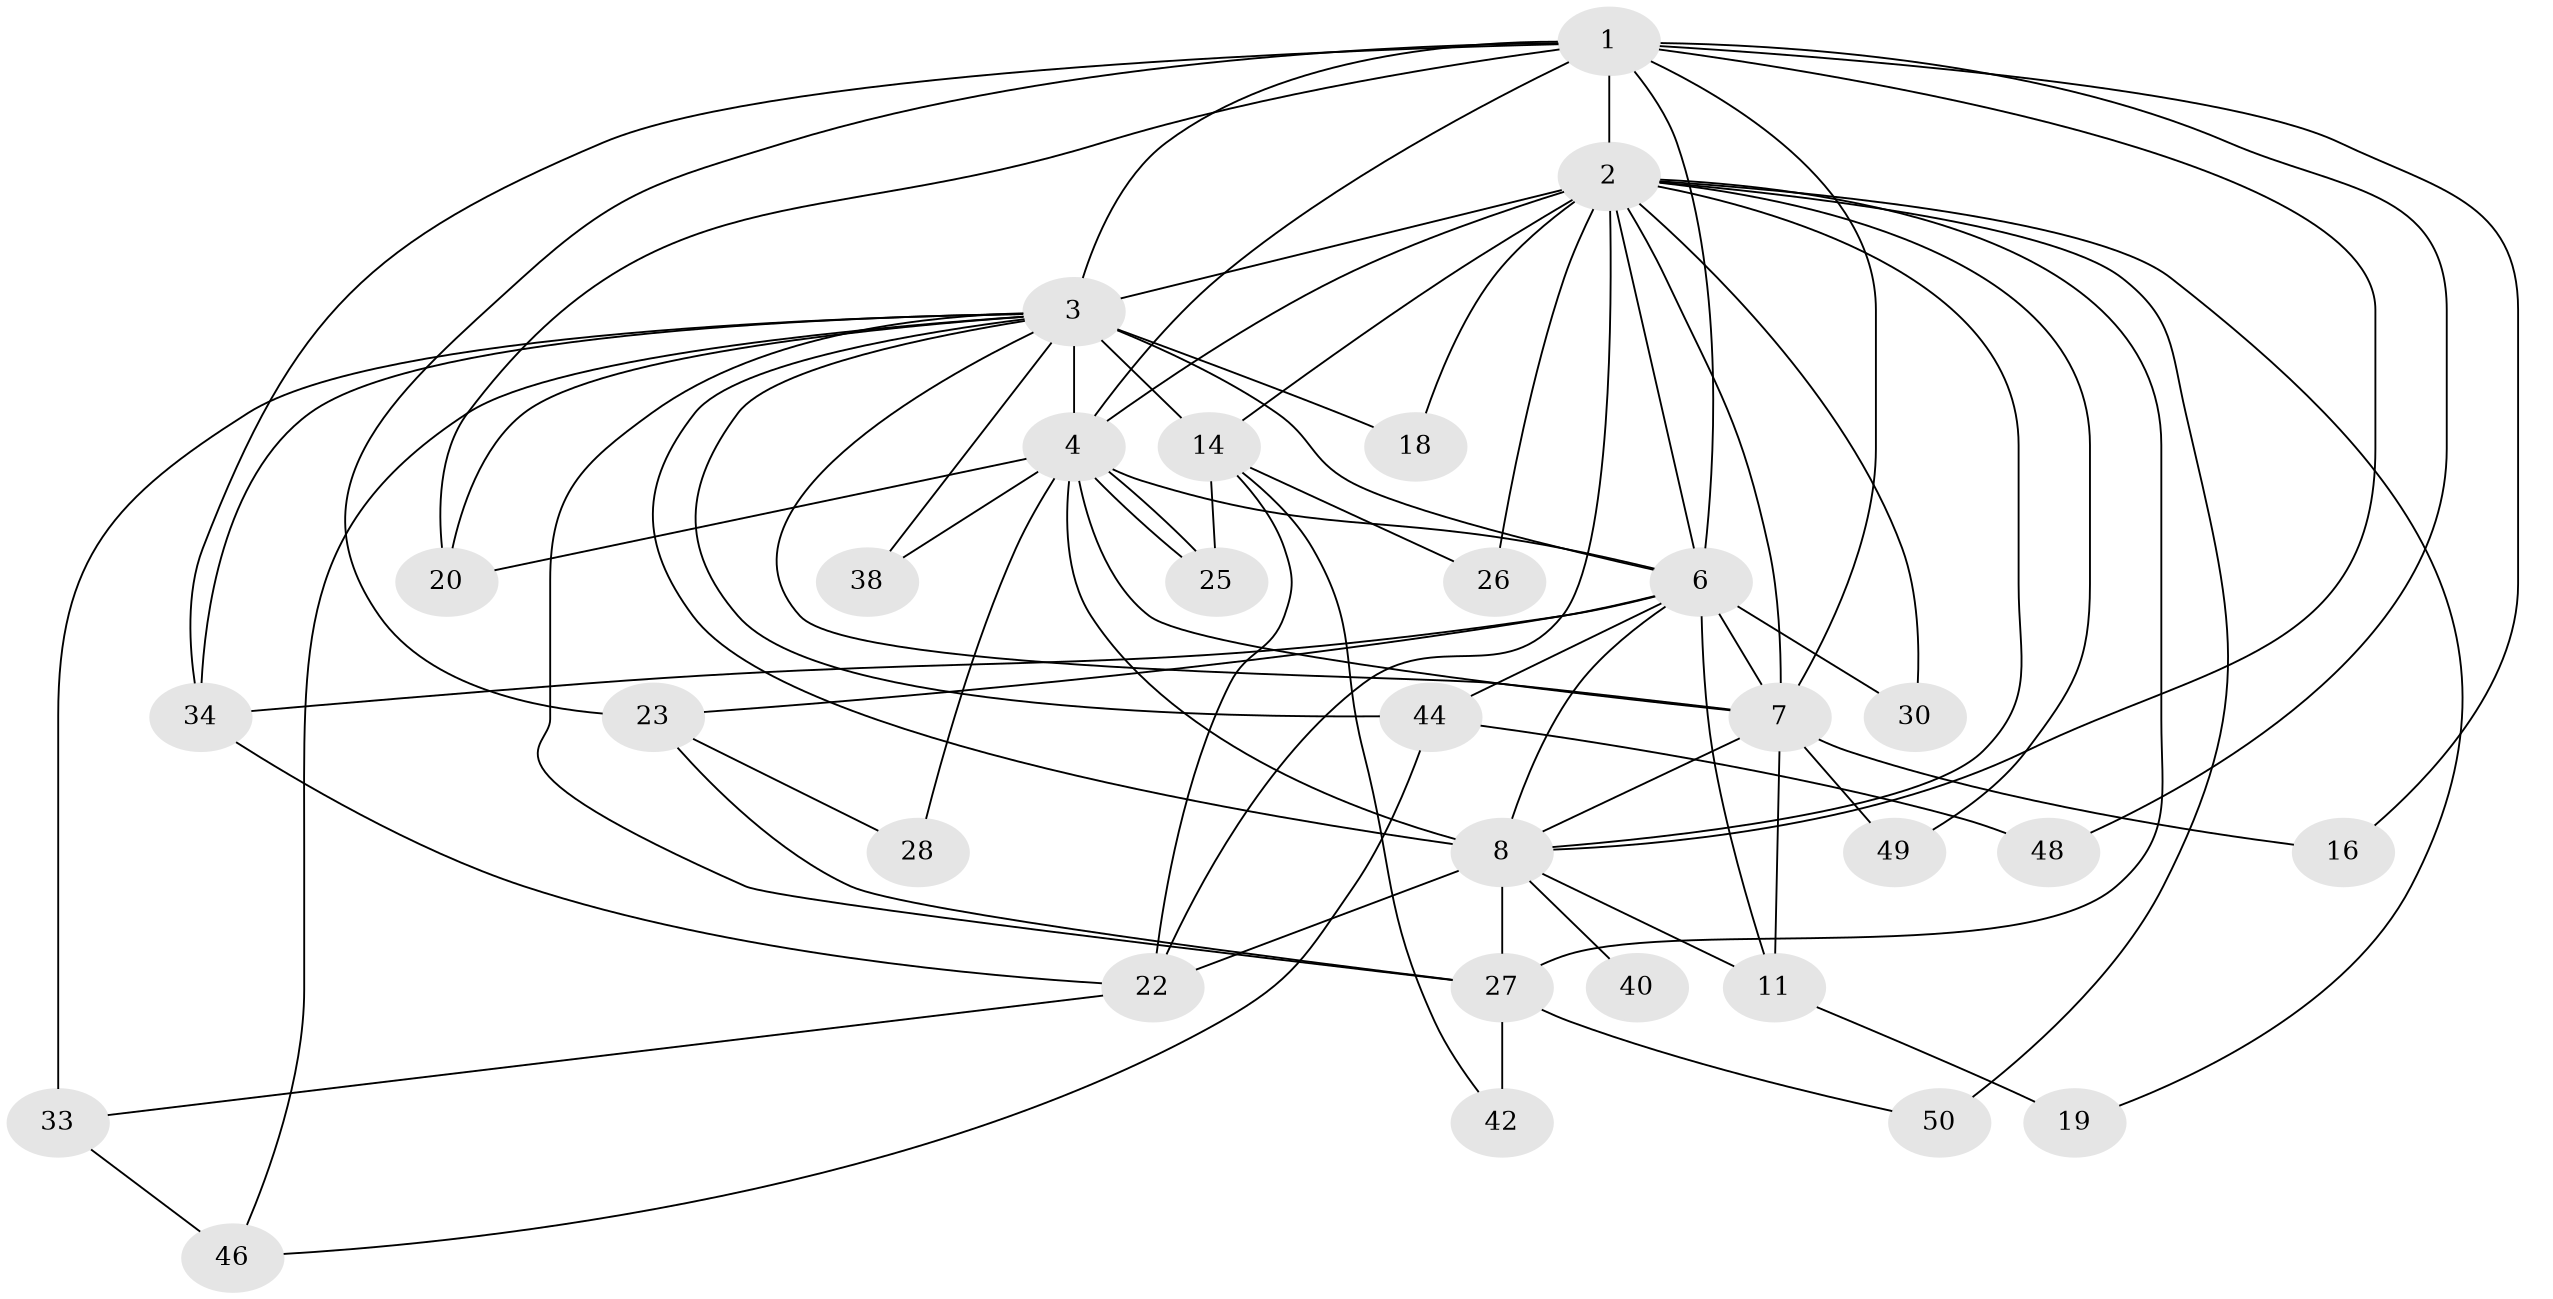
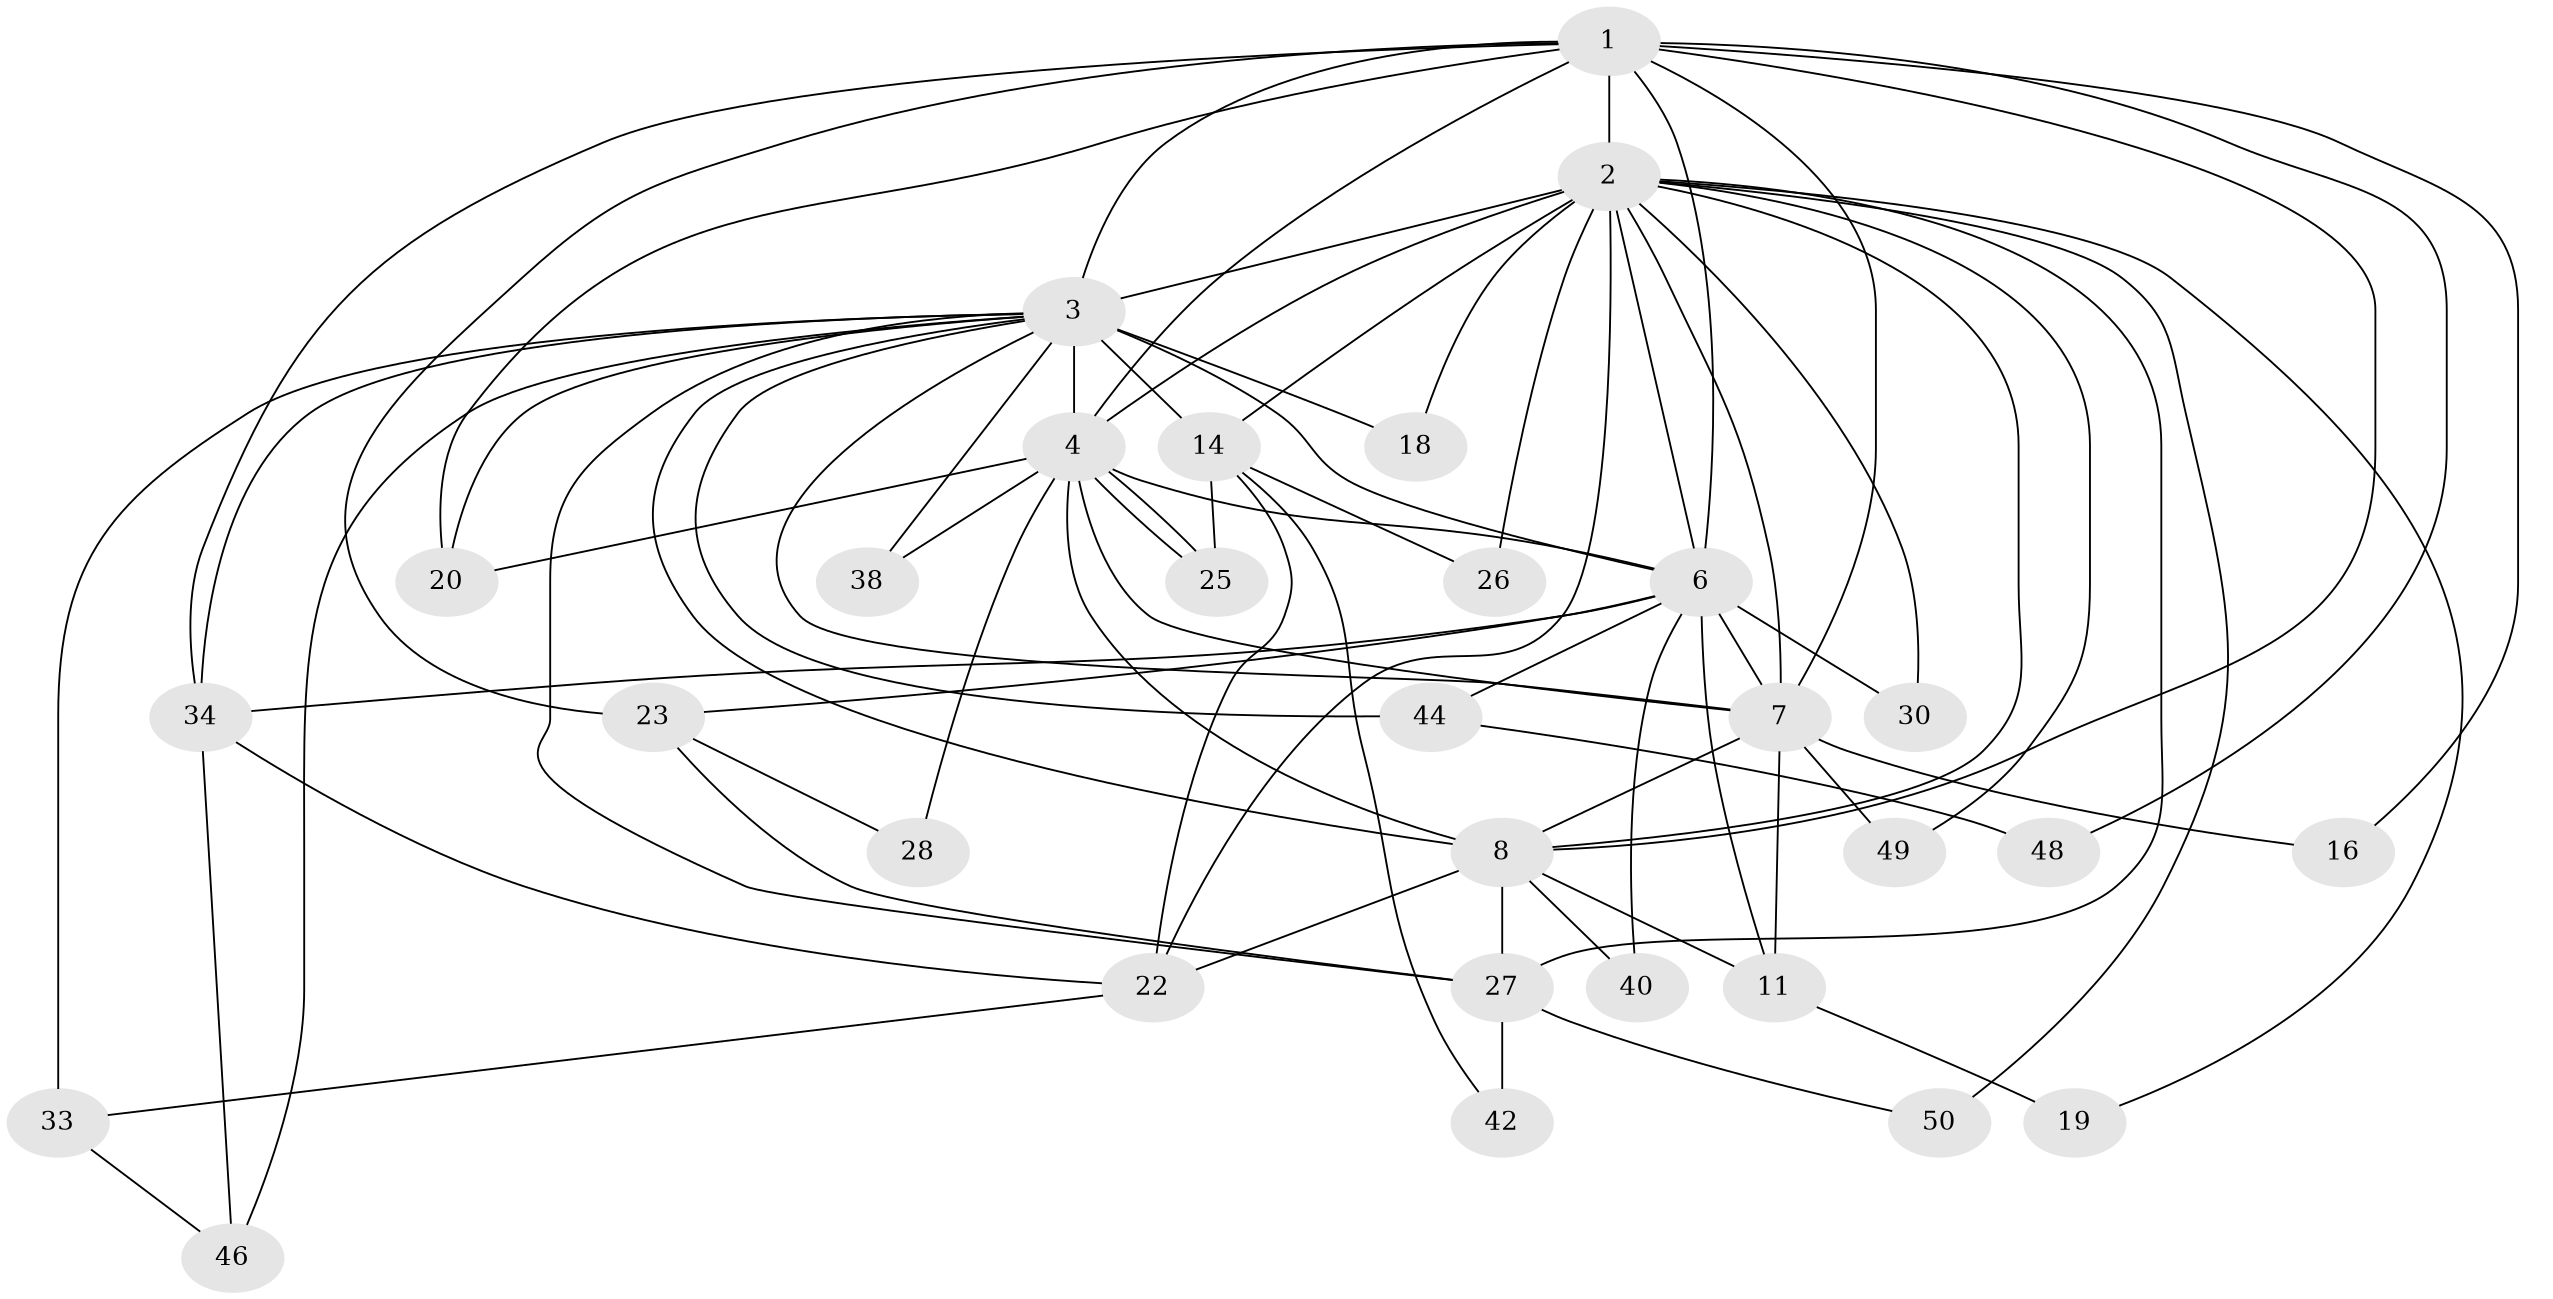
(1565, 704) -> (1636, 771)
(931, 1142) -> (217, 987)
